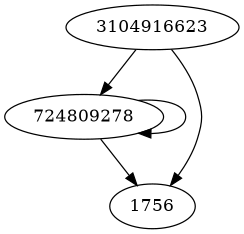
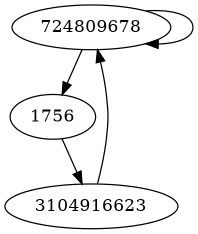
(201, 111) -> (69, 156)
(84, 117) -> (91, 27)
